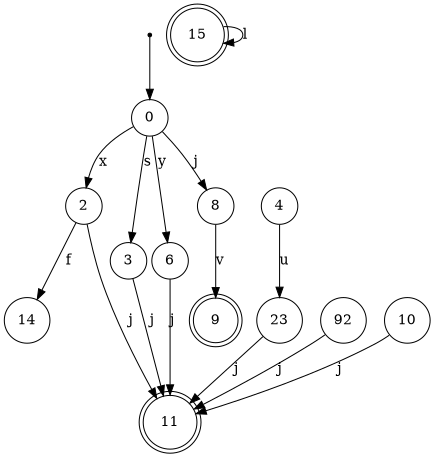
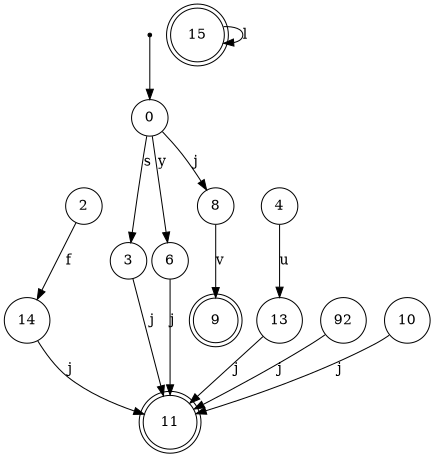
(105, 147) -> none
(113, 309) -> (79, 385)
(280, 320) -> (280, 320)
